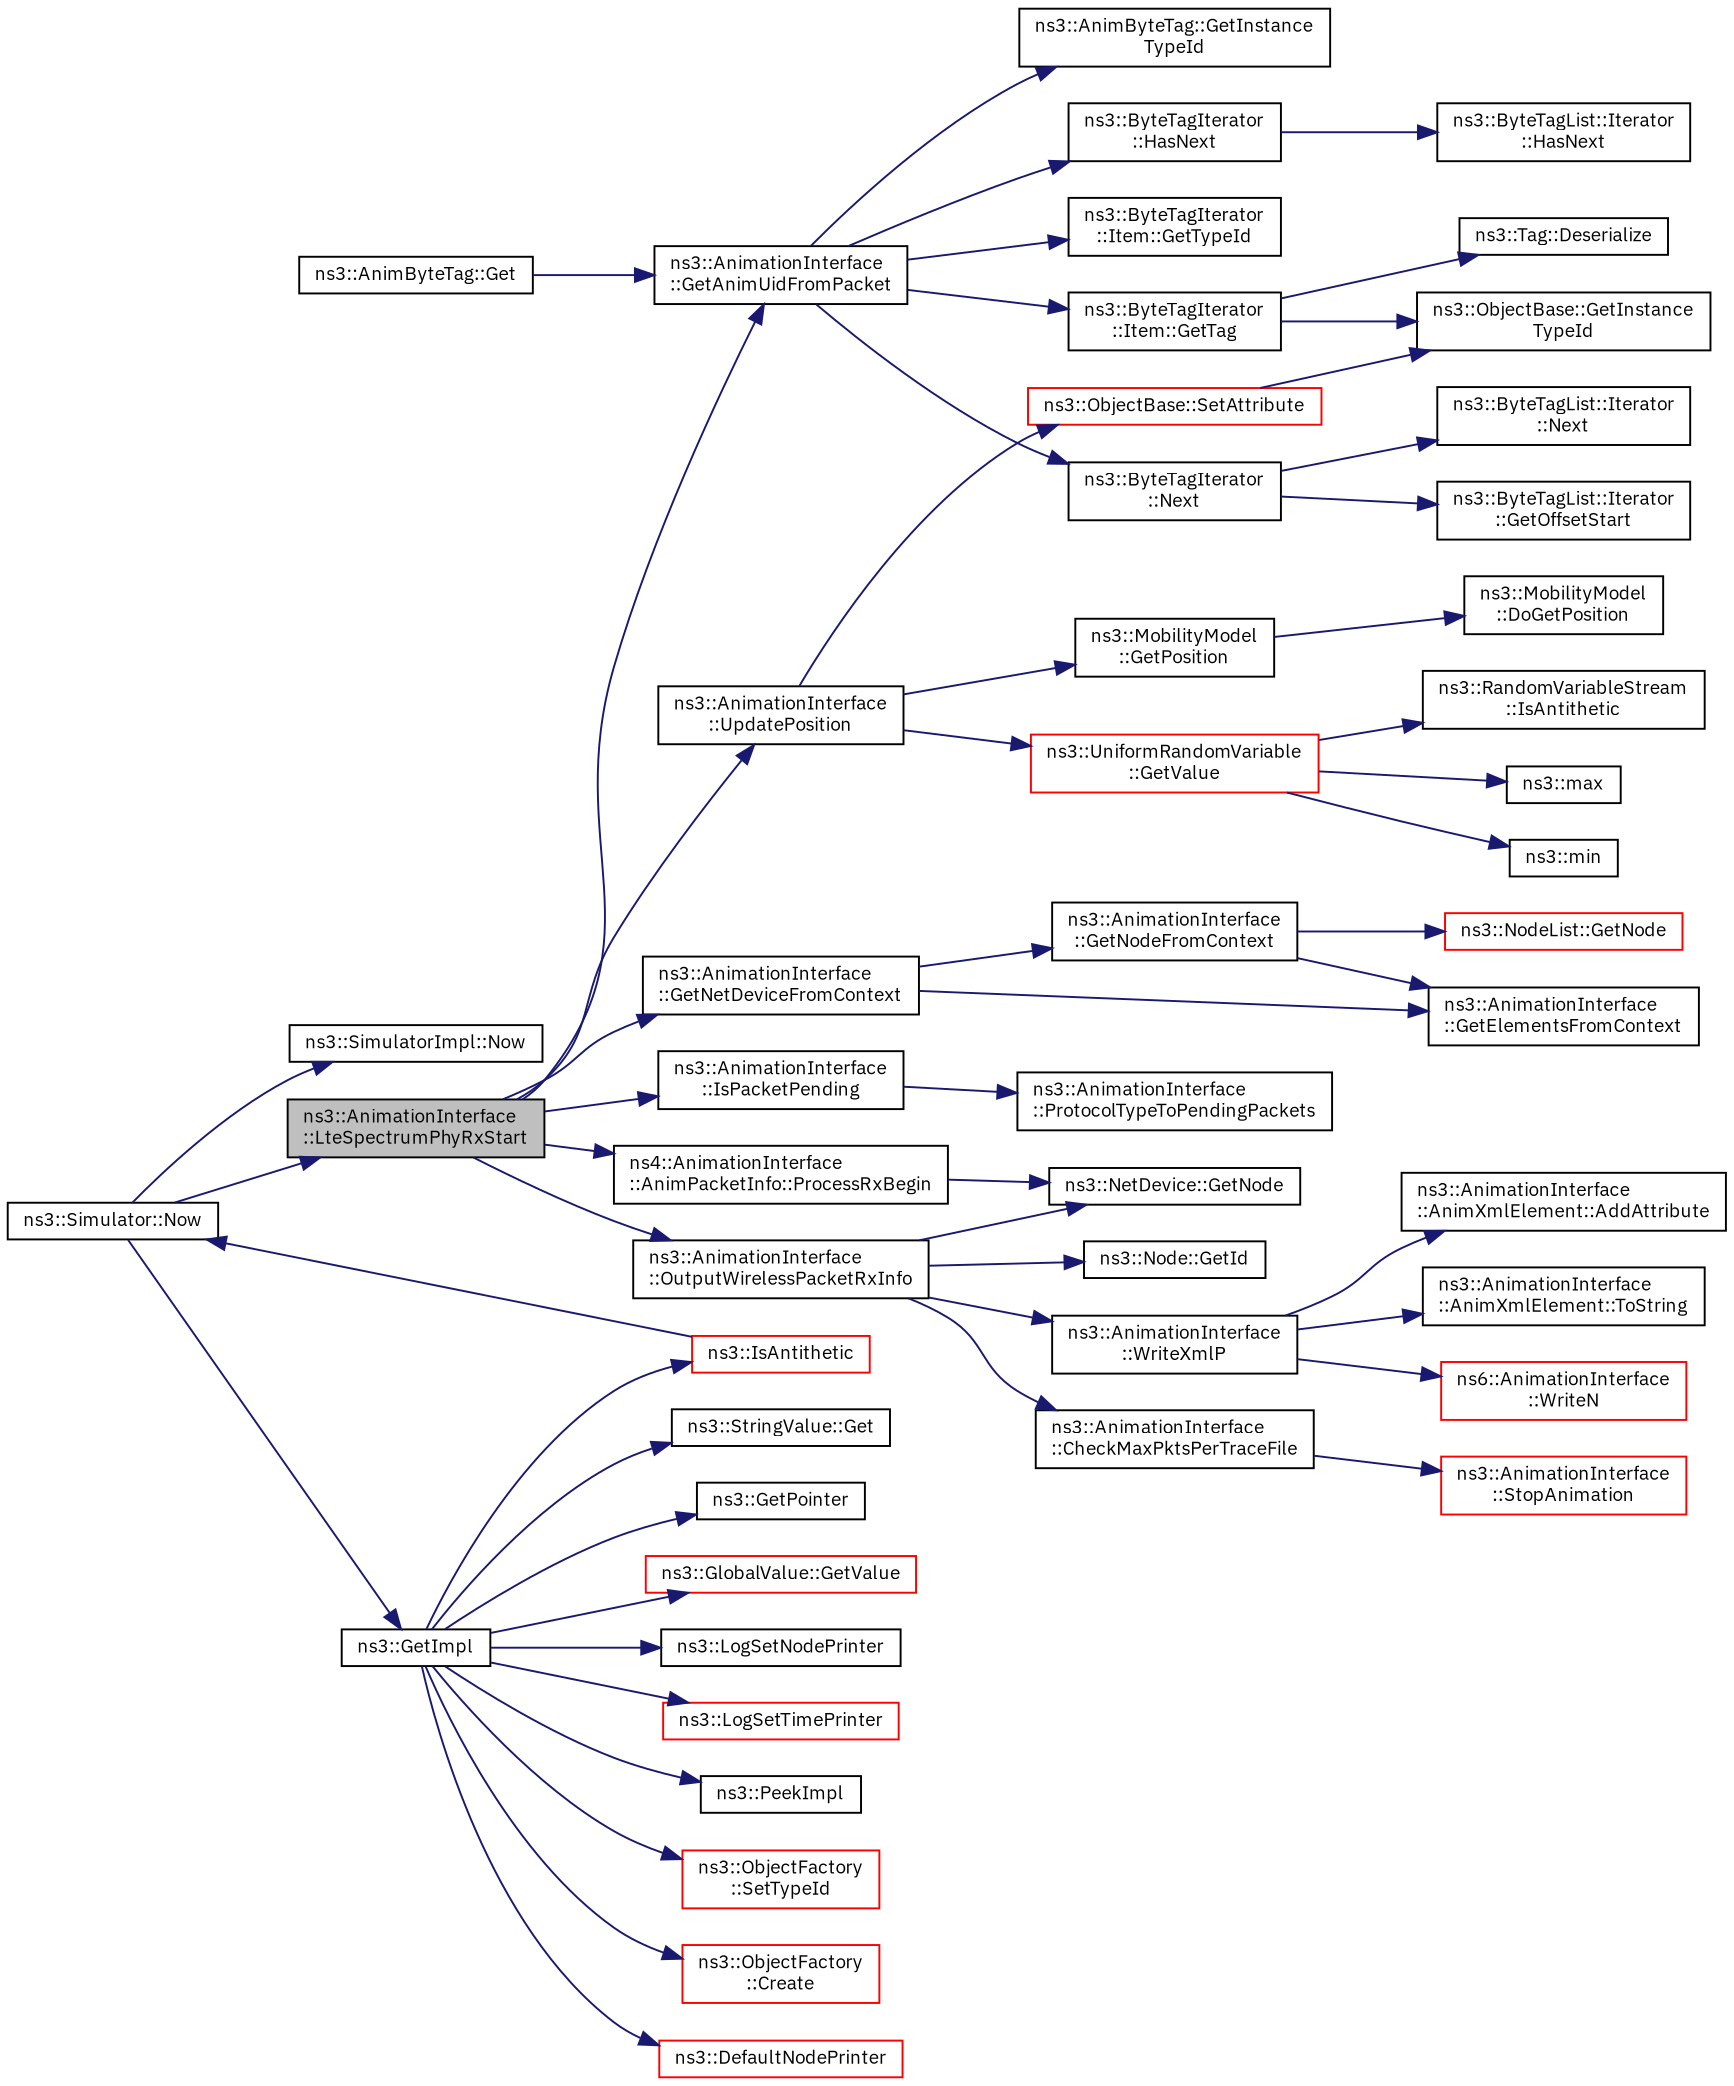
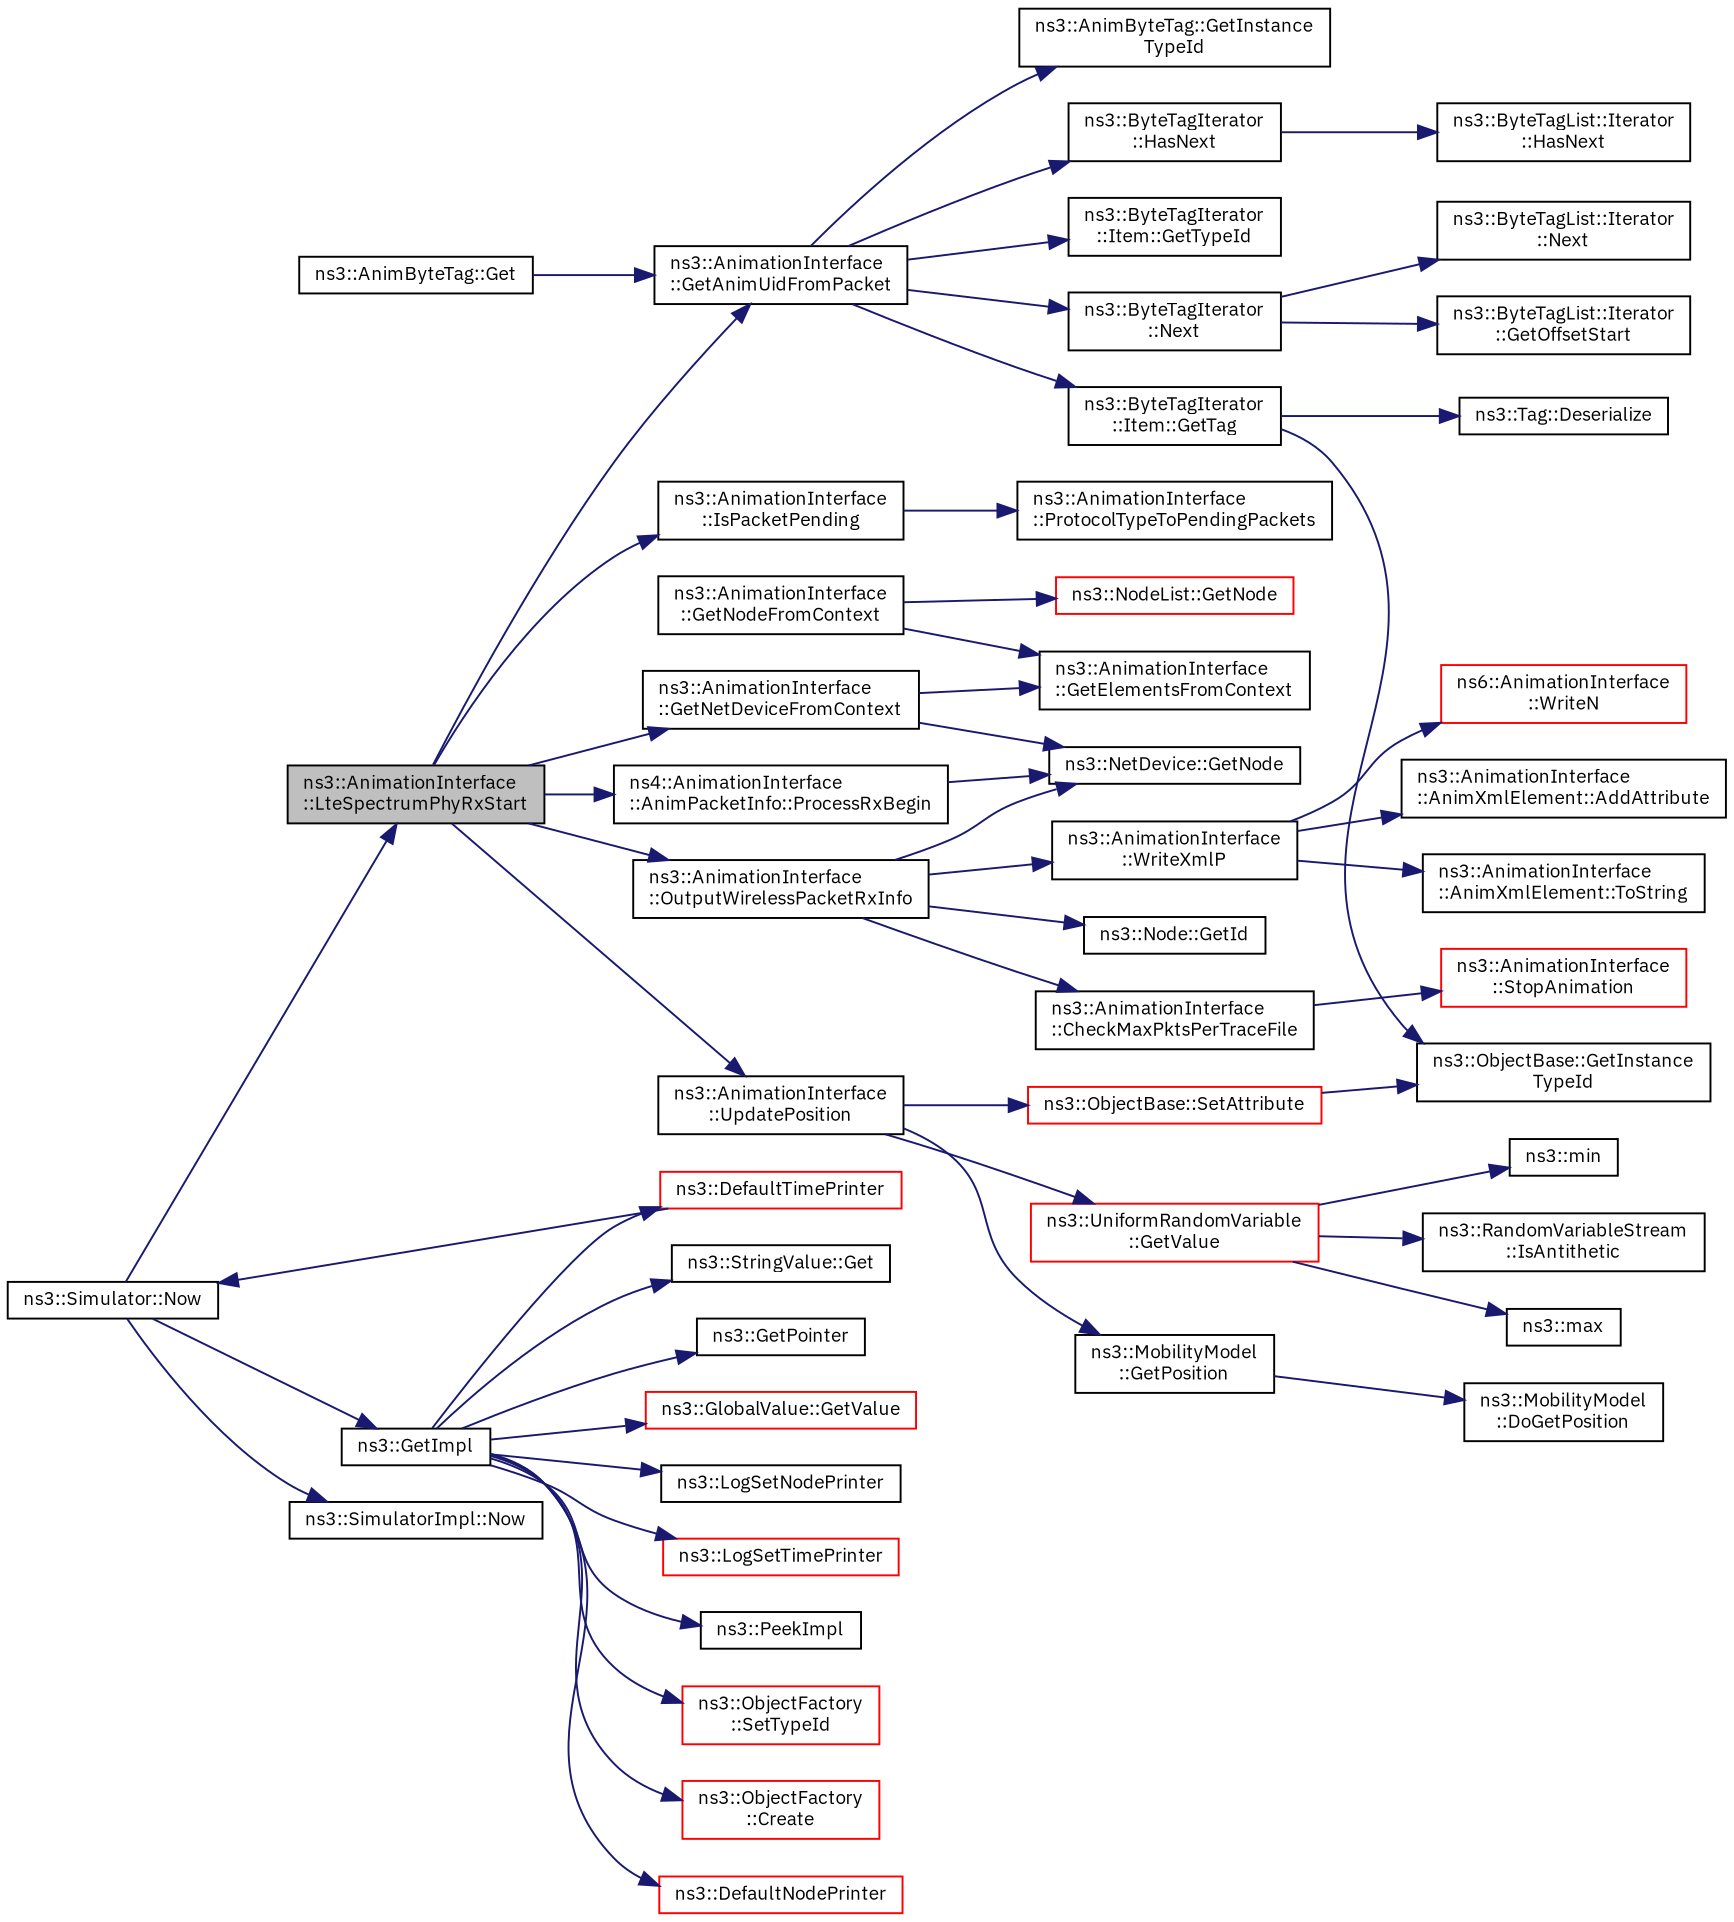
(976, 959) -> (982, 733)
(781, 1354) -> (781, 1190)
